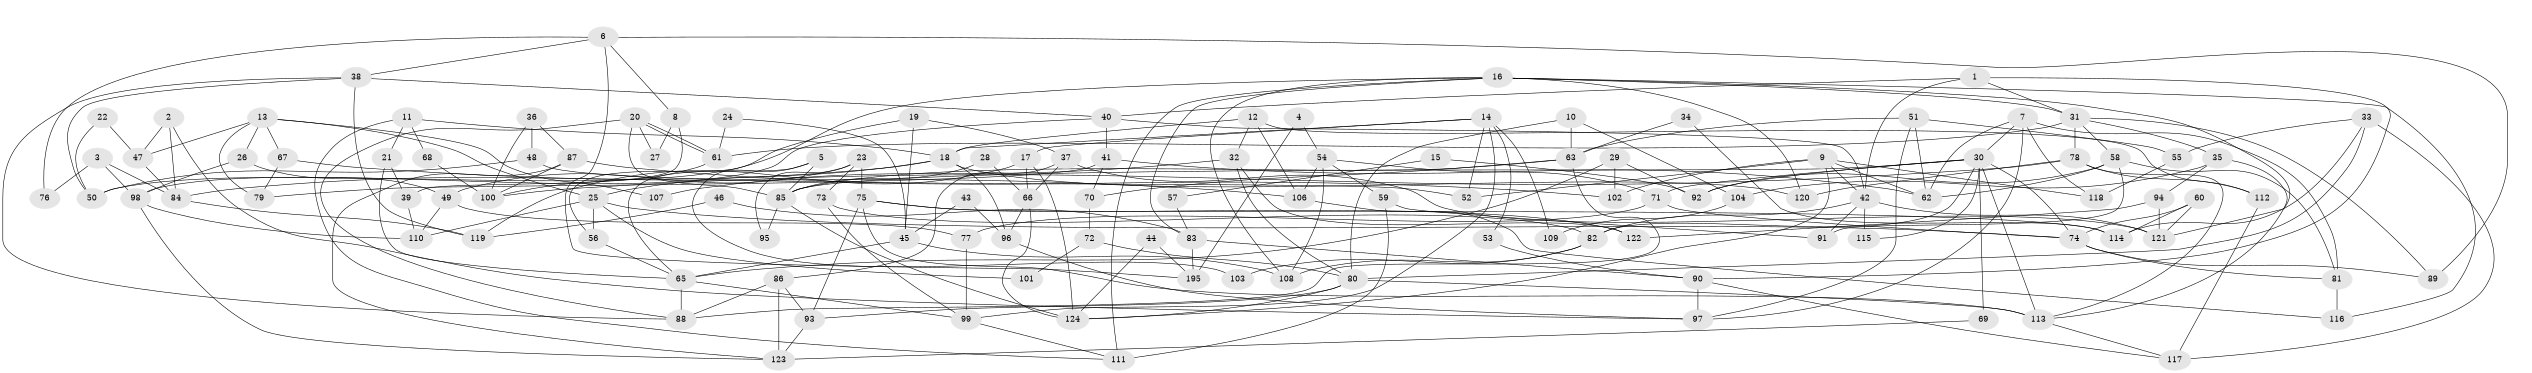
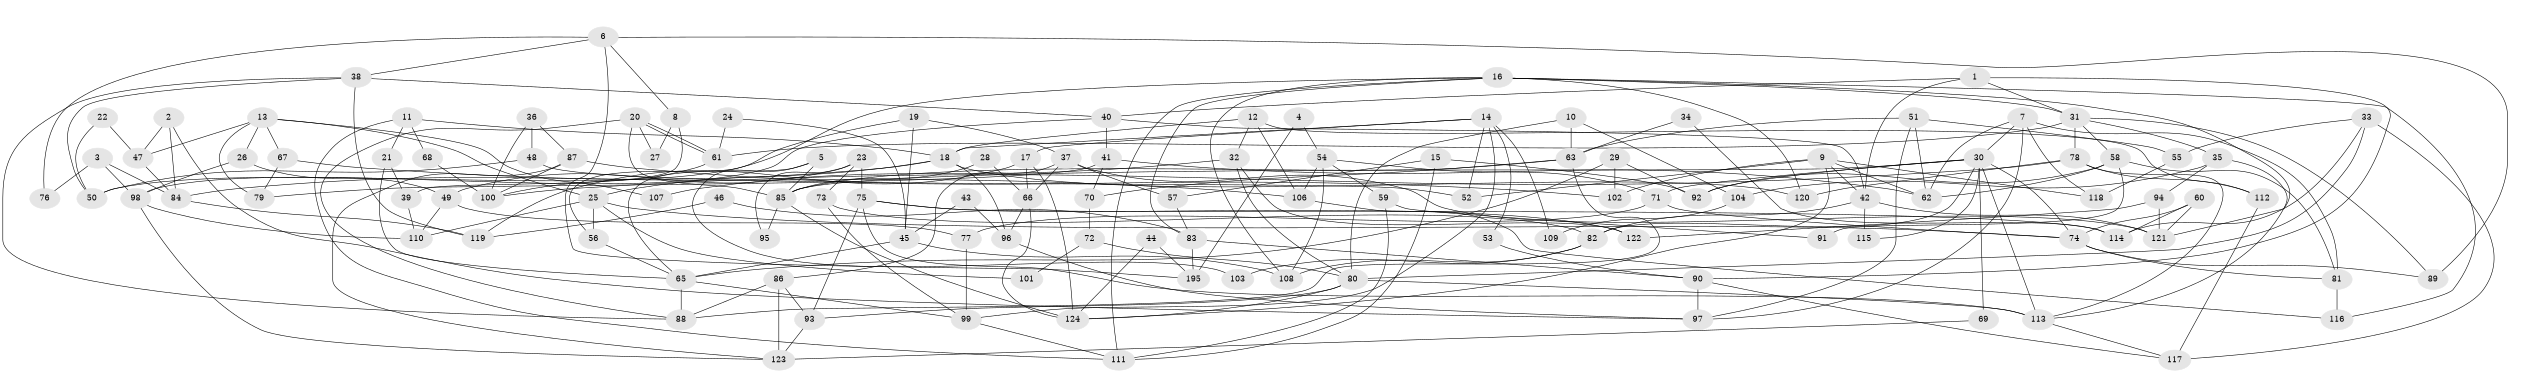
none -> (1116, 180)
(1844, 219) -> none
none -> (1331, 326)
